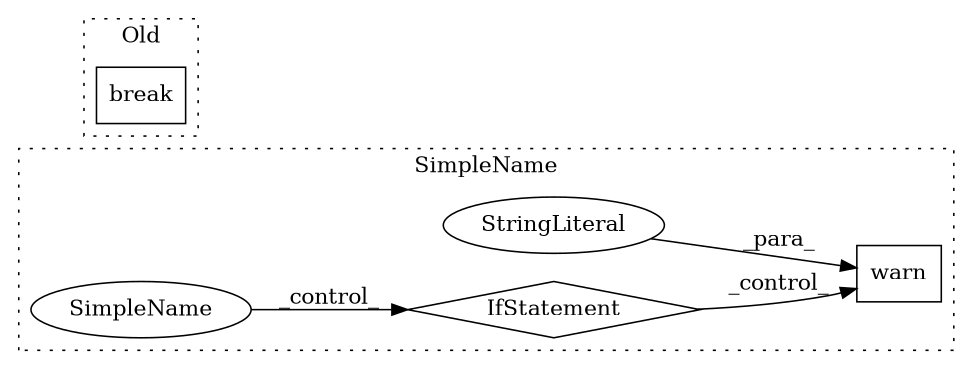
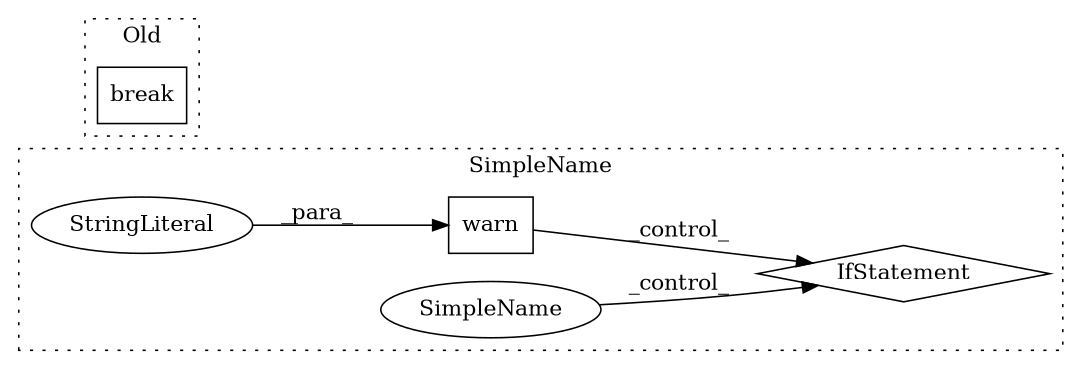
(770, 304) -> (665, 246)
